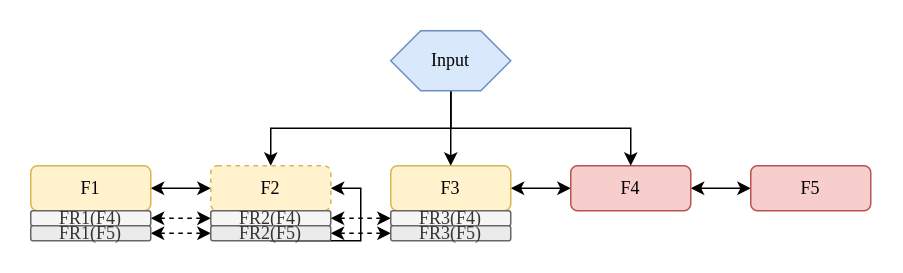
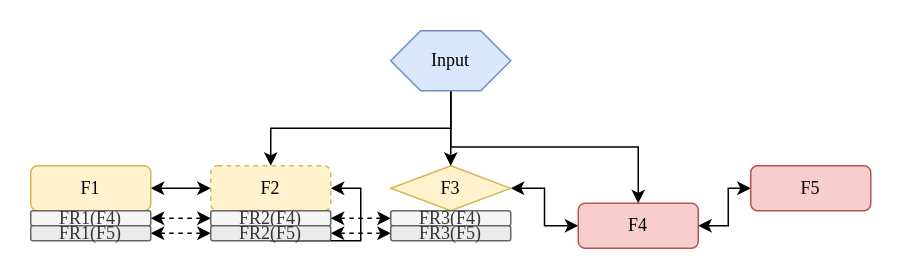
(451, 188) -> (451, 188)
(631, 188) -> (638, 226)
